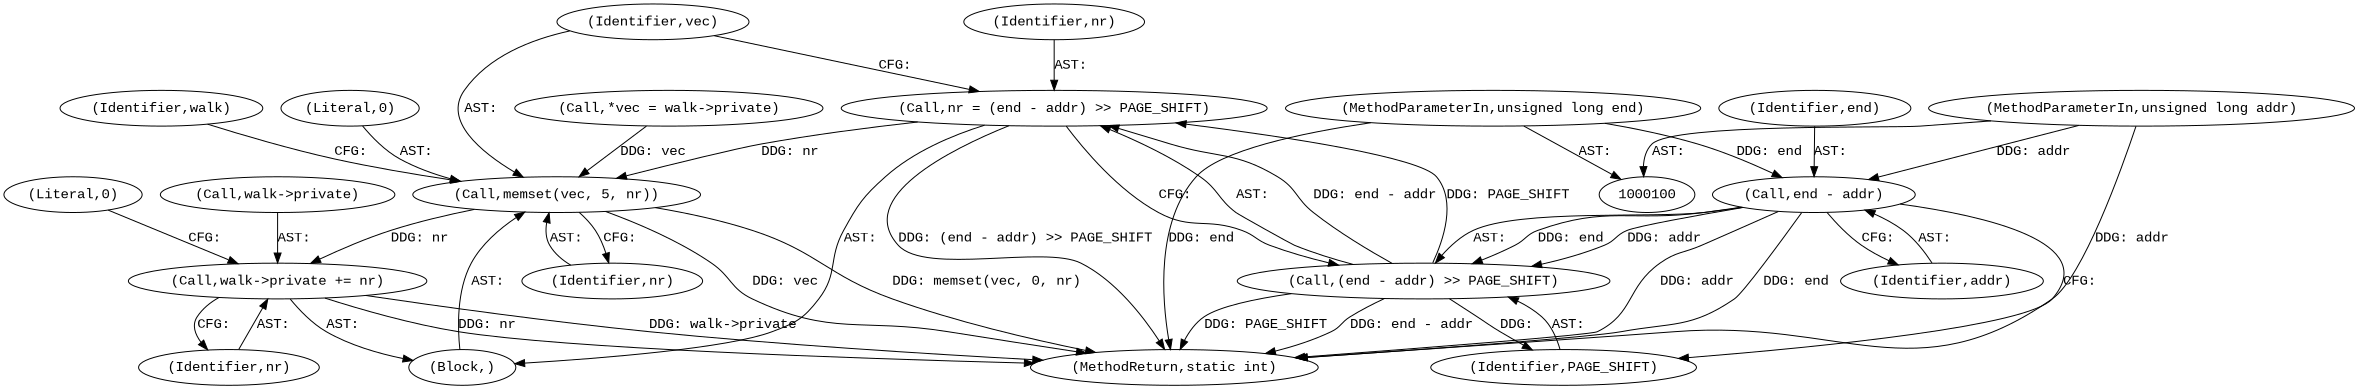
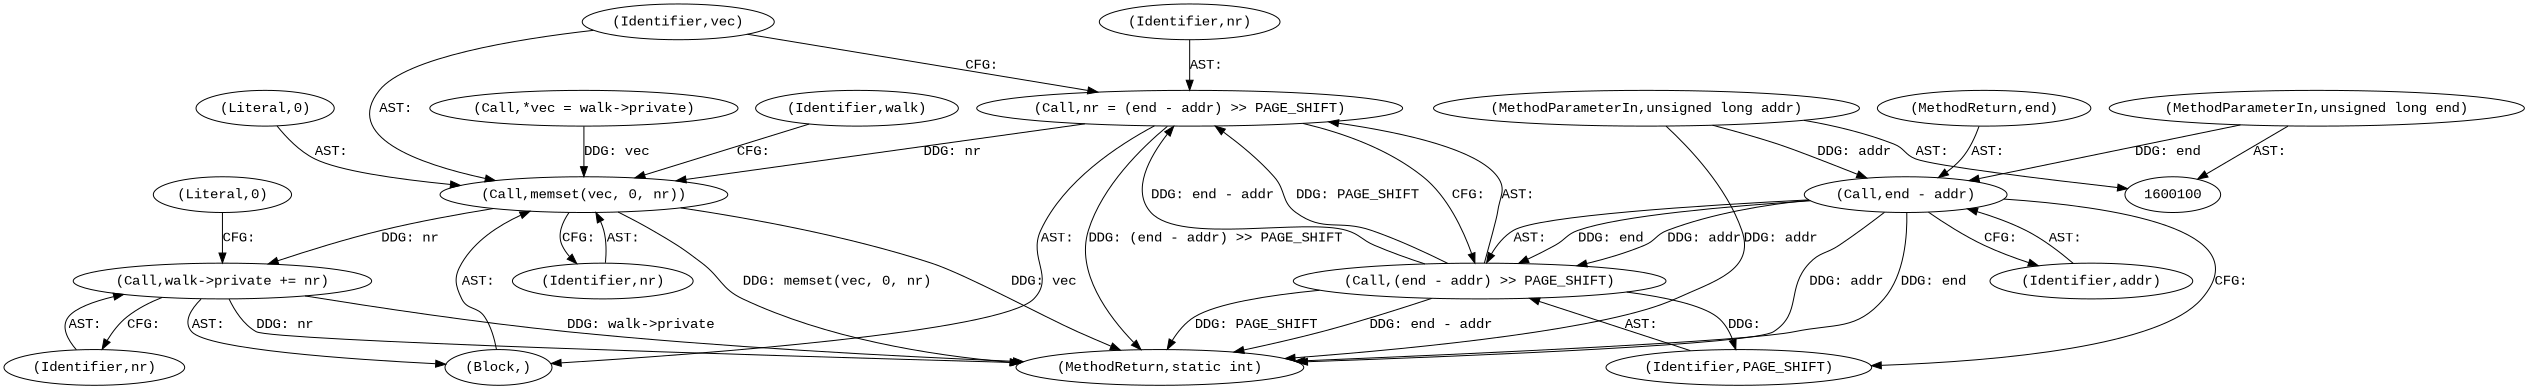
(1815, 108) -> (1984, 108)
(1209, 167) -> none
(278, 195) -> none
(557, 195) -> (584, 195)
(1647, 195) -> (2173, 195)
